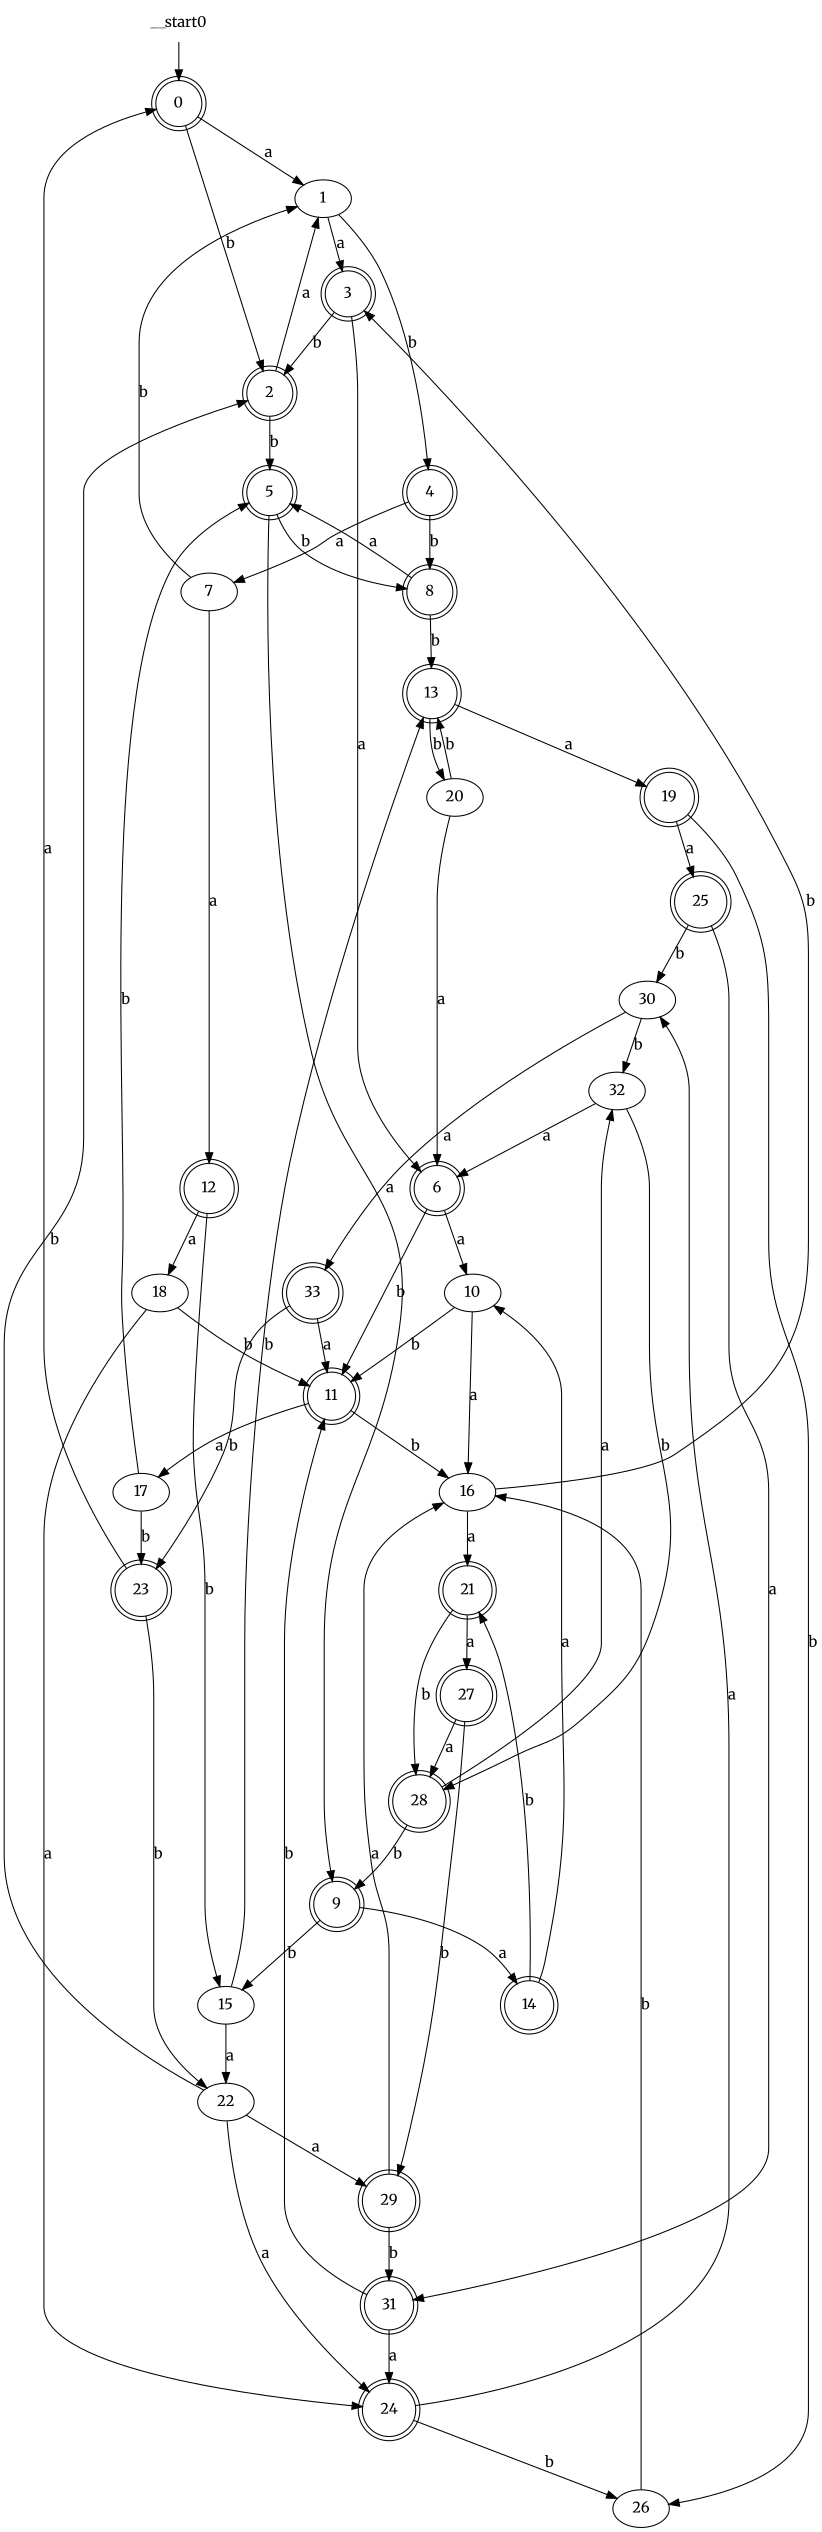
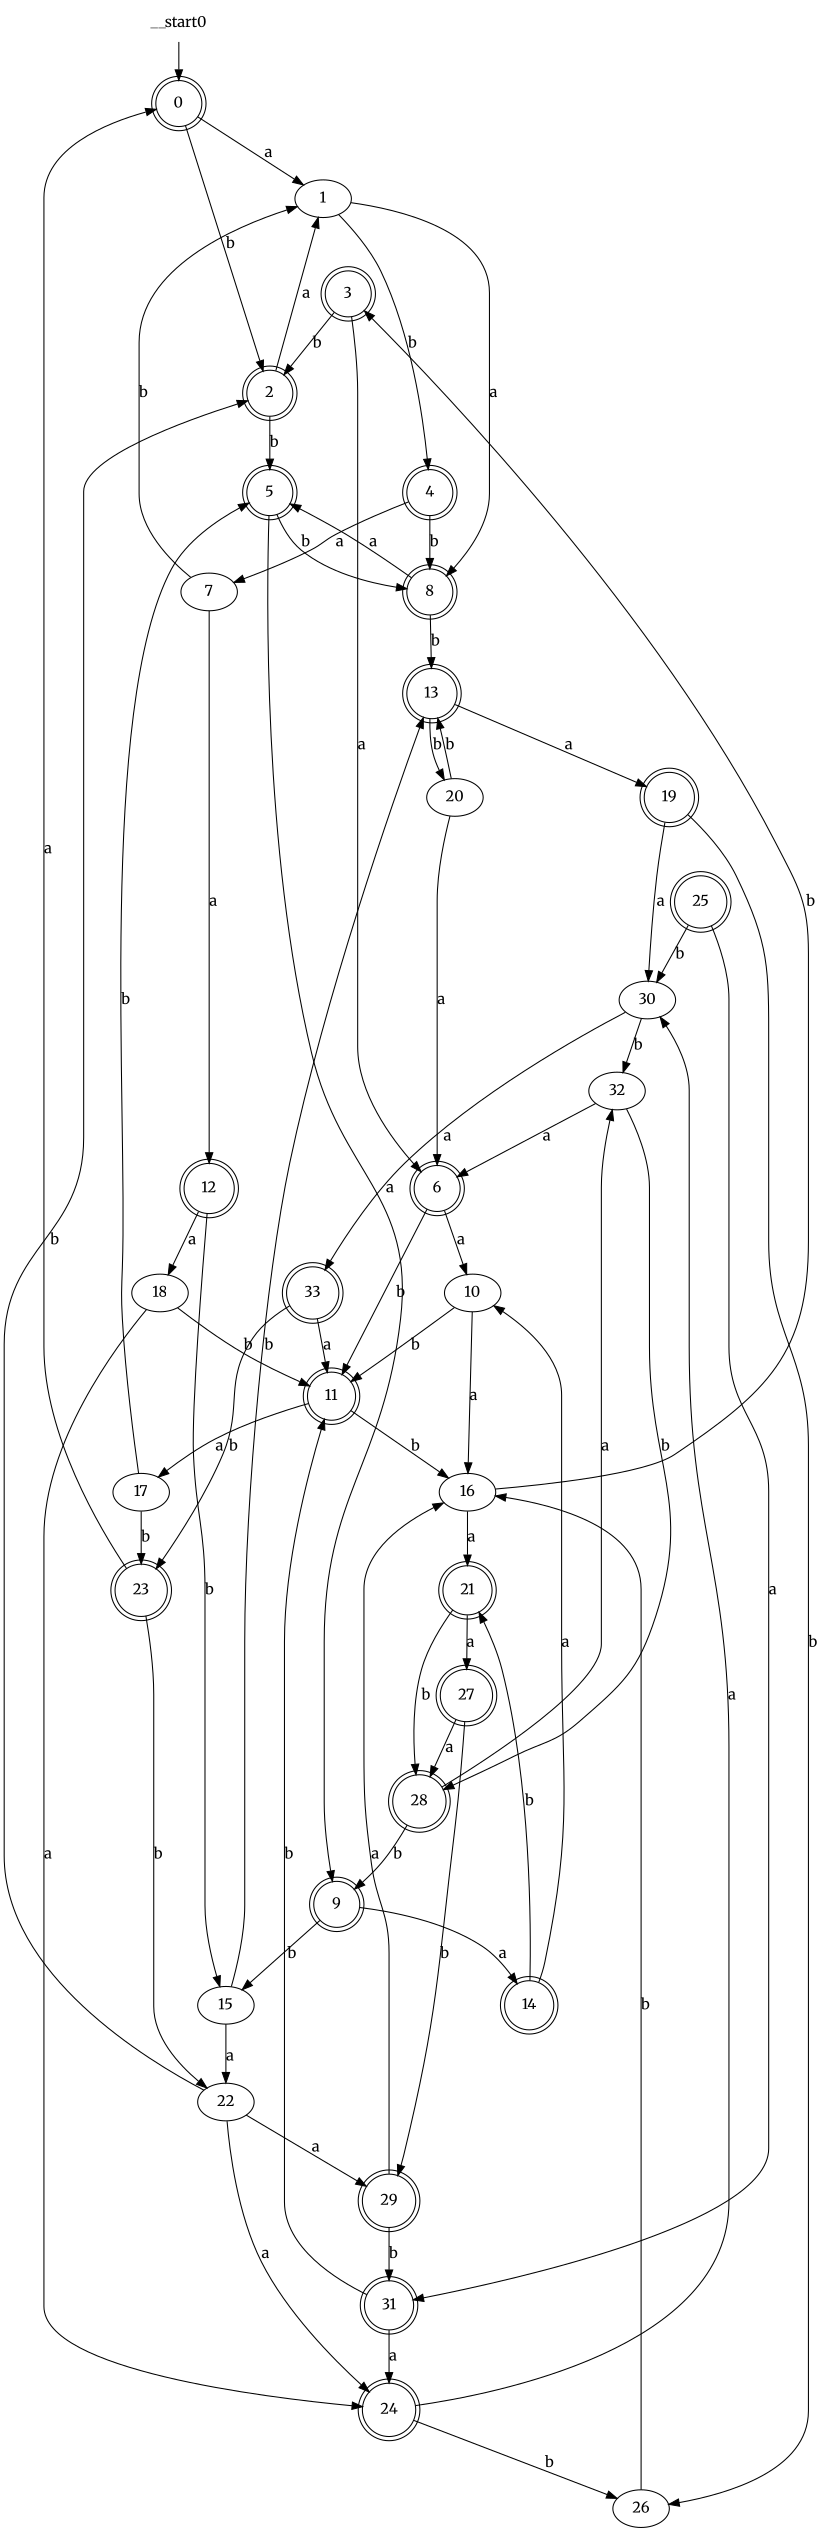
(334, 239) -> (489, 346)
(683, 844) -> (655, 896)
